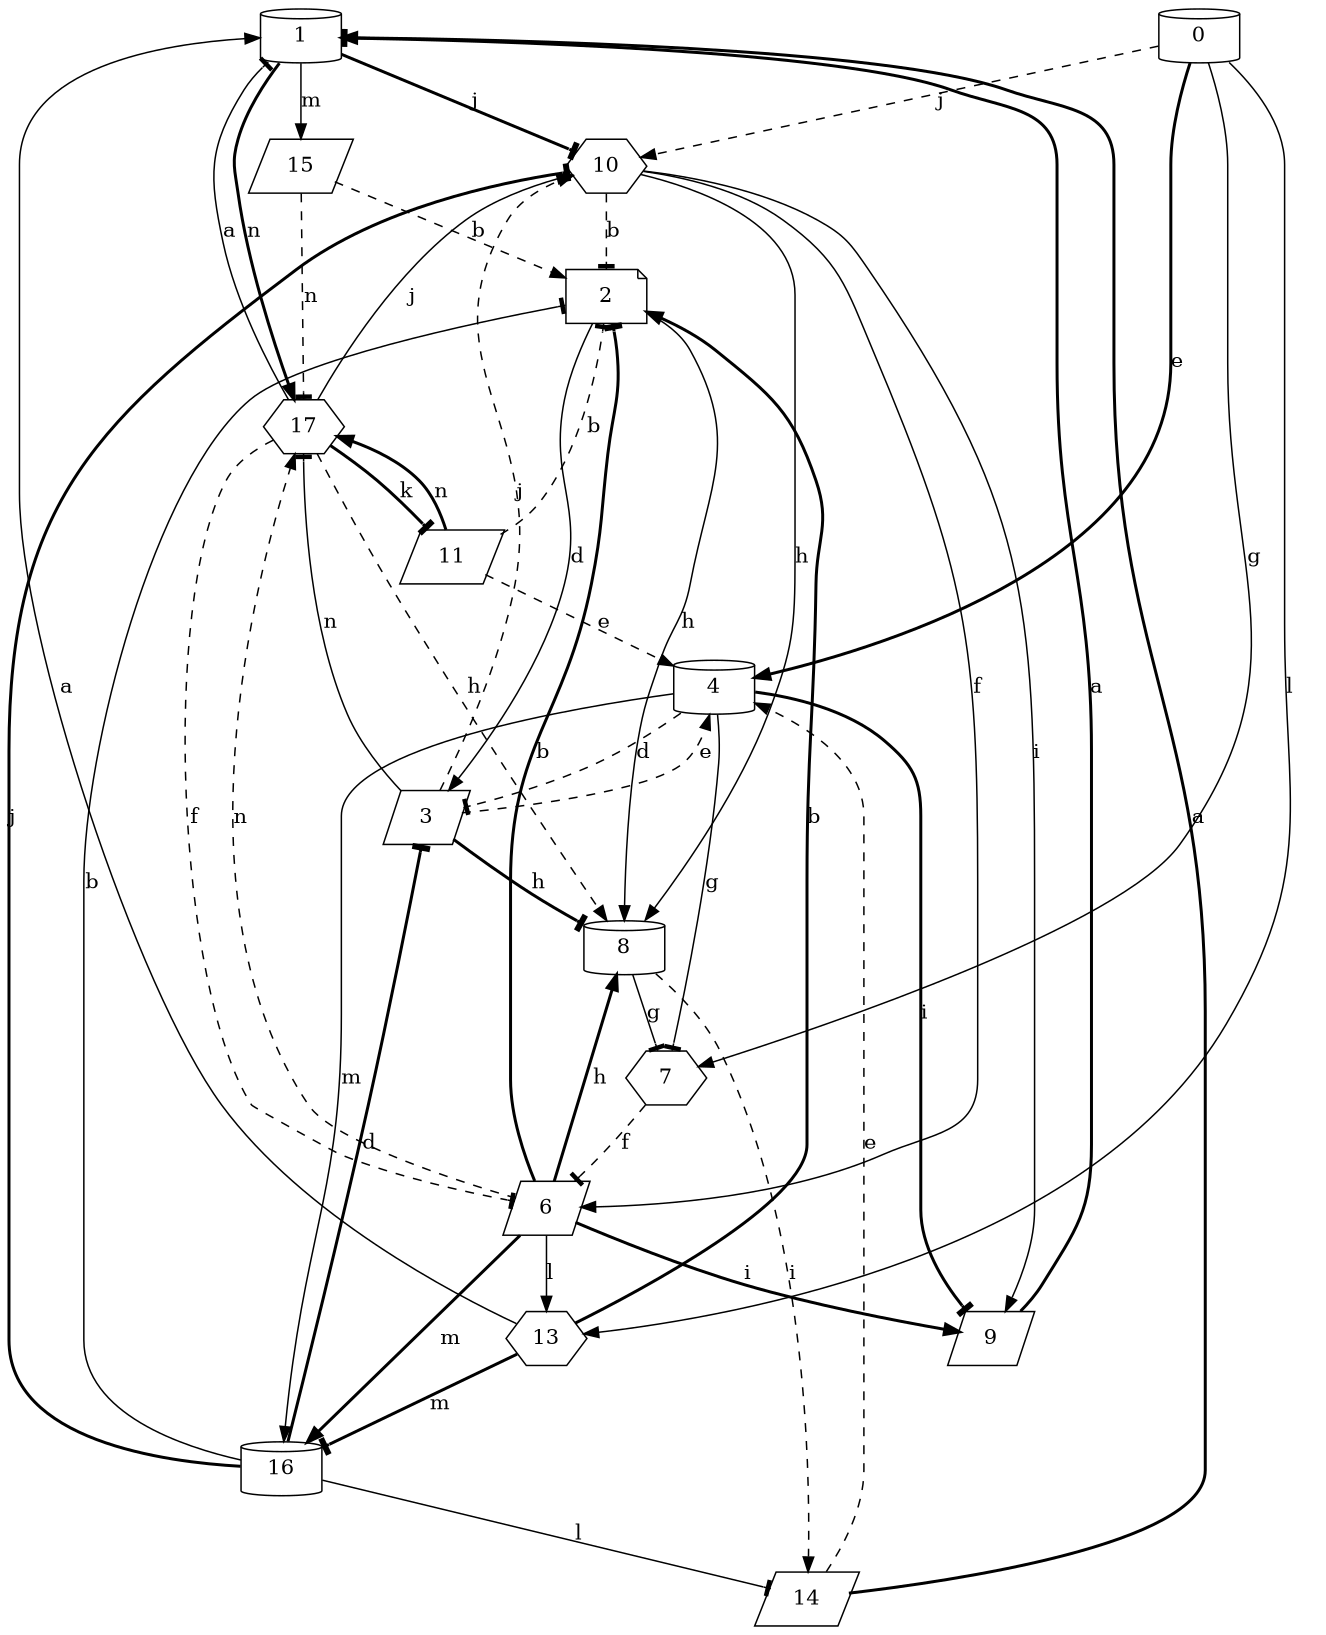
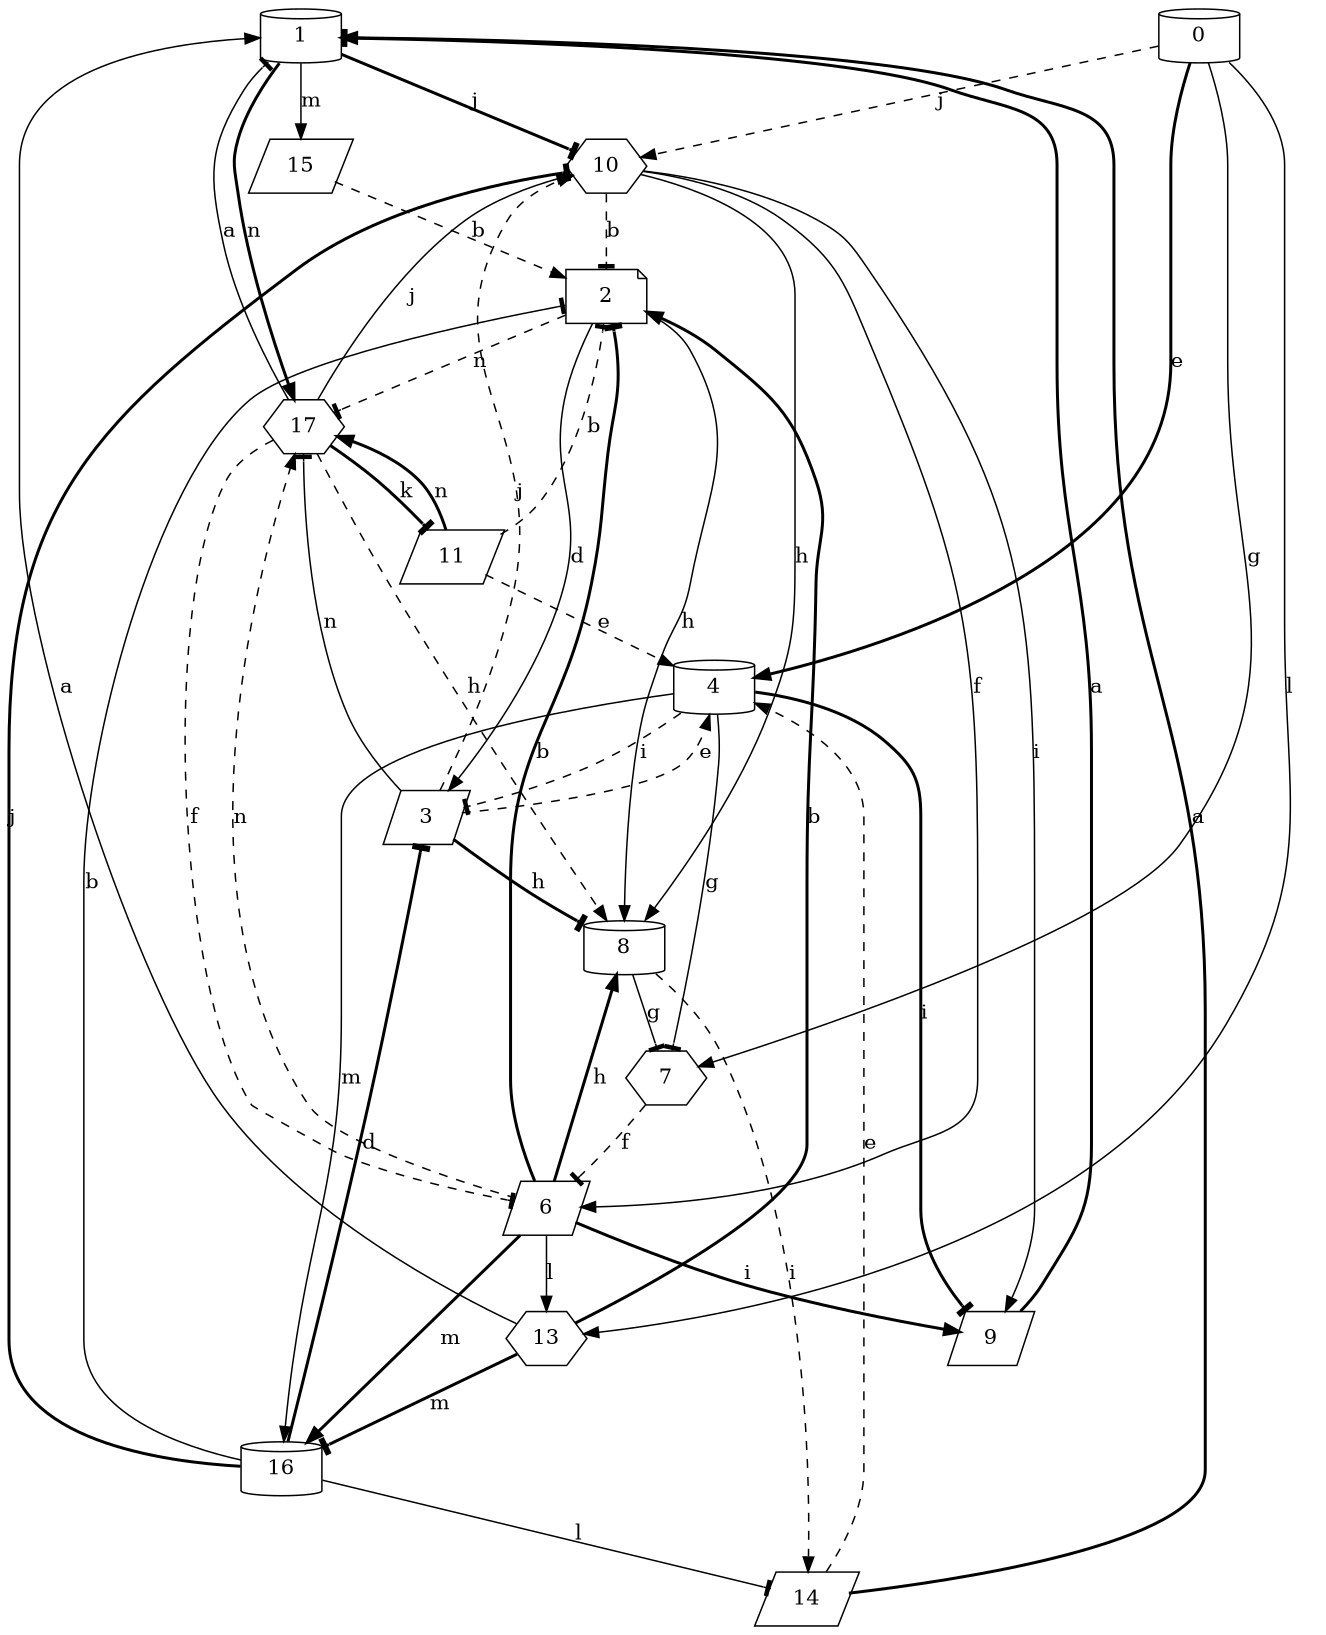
(302, 293) -> (454, 362)
(644, 752) -> (644, 752)
